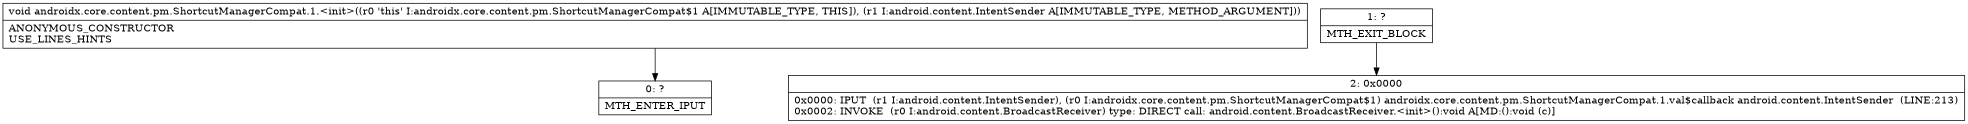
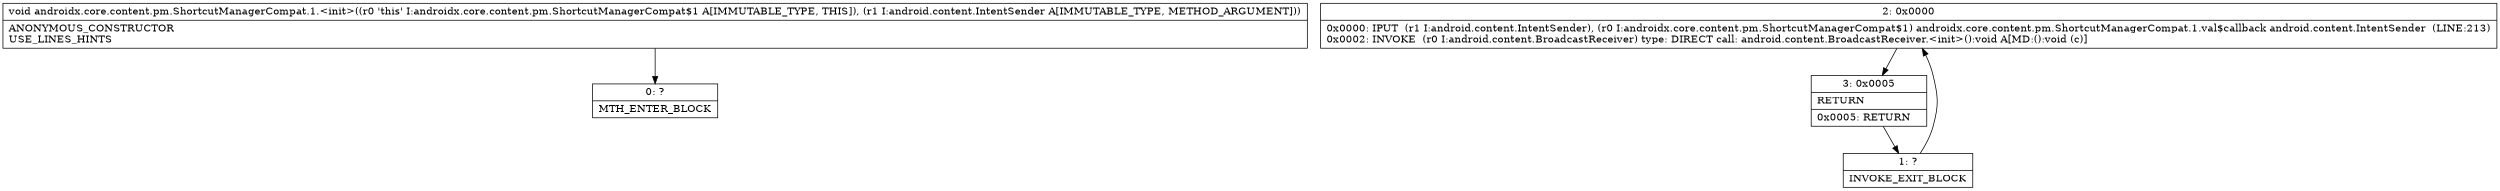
(1377, 34) -> (1908, 179)
none -> (1869, 101)
(655, 106) -> (655, 109)
